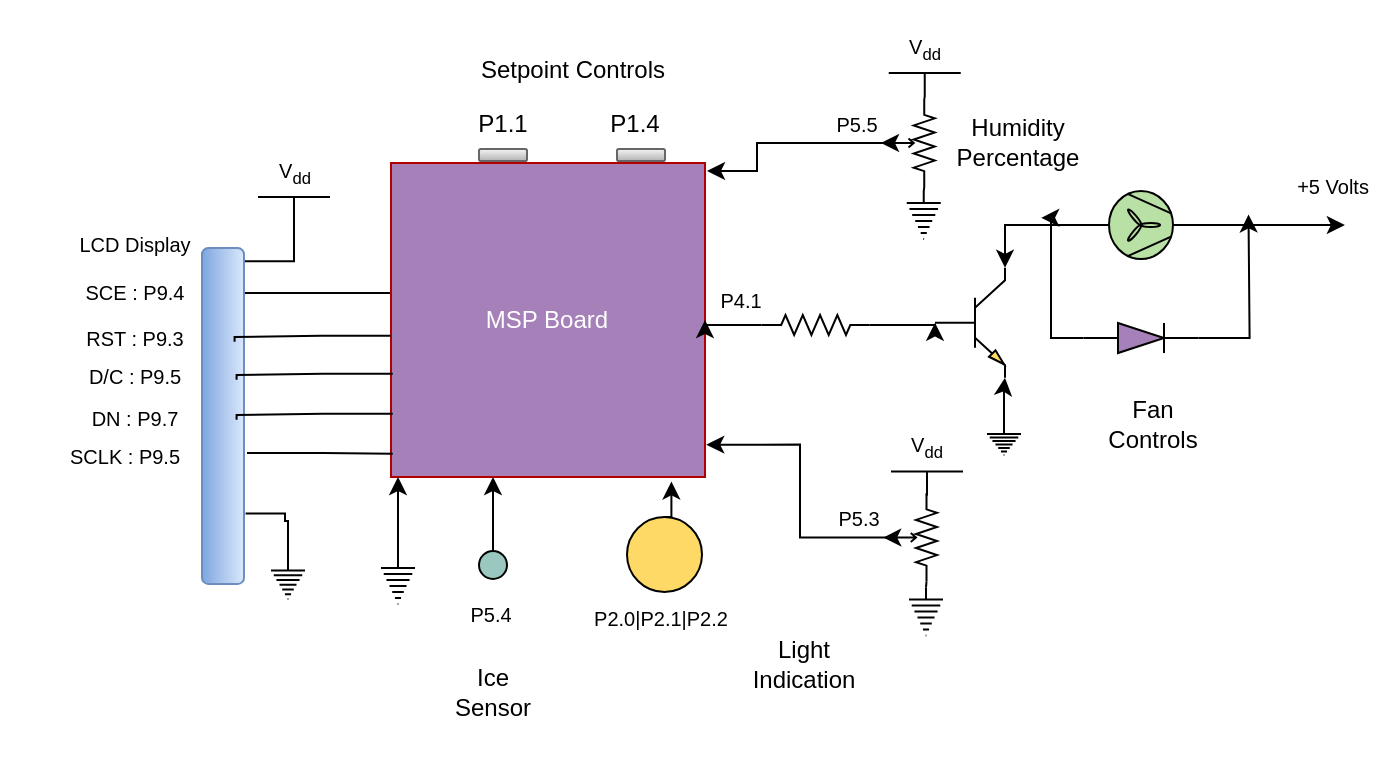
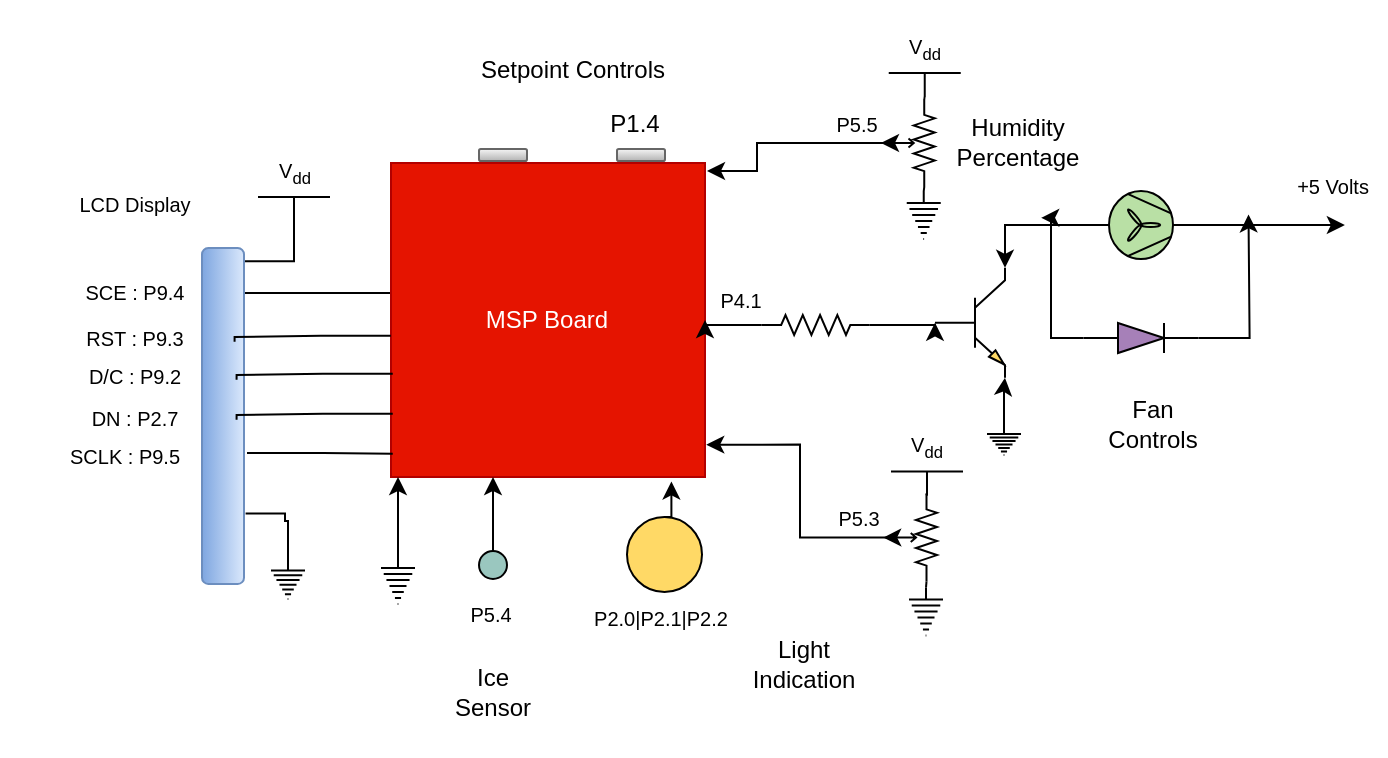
(503, 125) -> none
(135, 245) -> (135, 205)
(548, 320) -> (548, 320)
(136, 377) -> (136, 377)
(136, 419) -> (136, 419)
